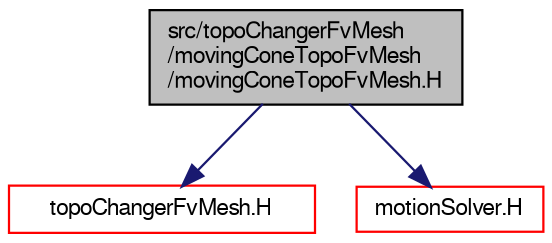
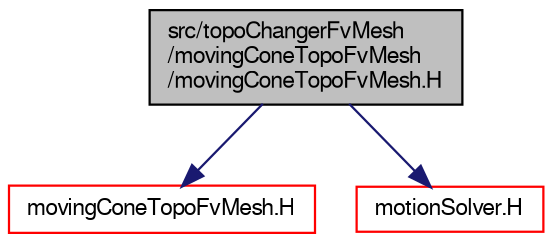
(162, 209) -> (162, 209)
